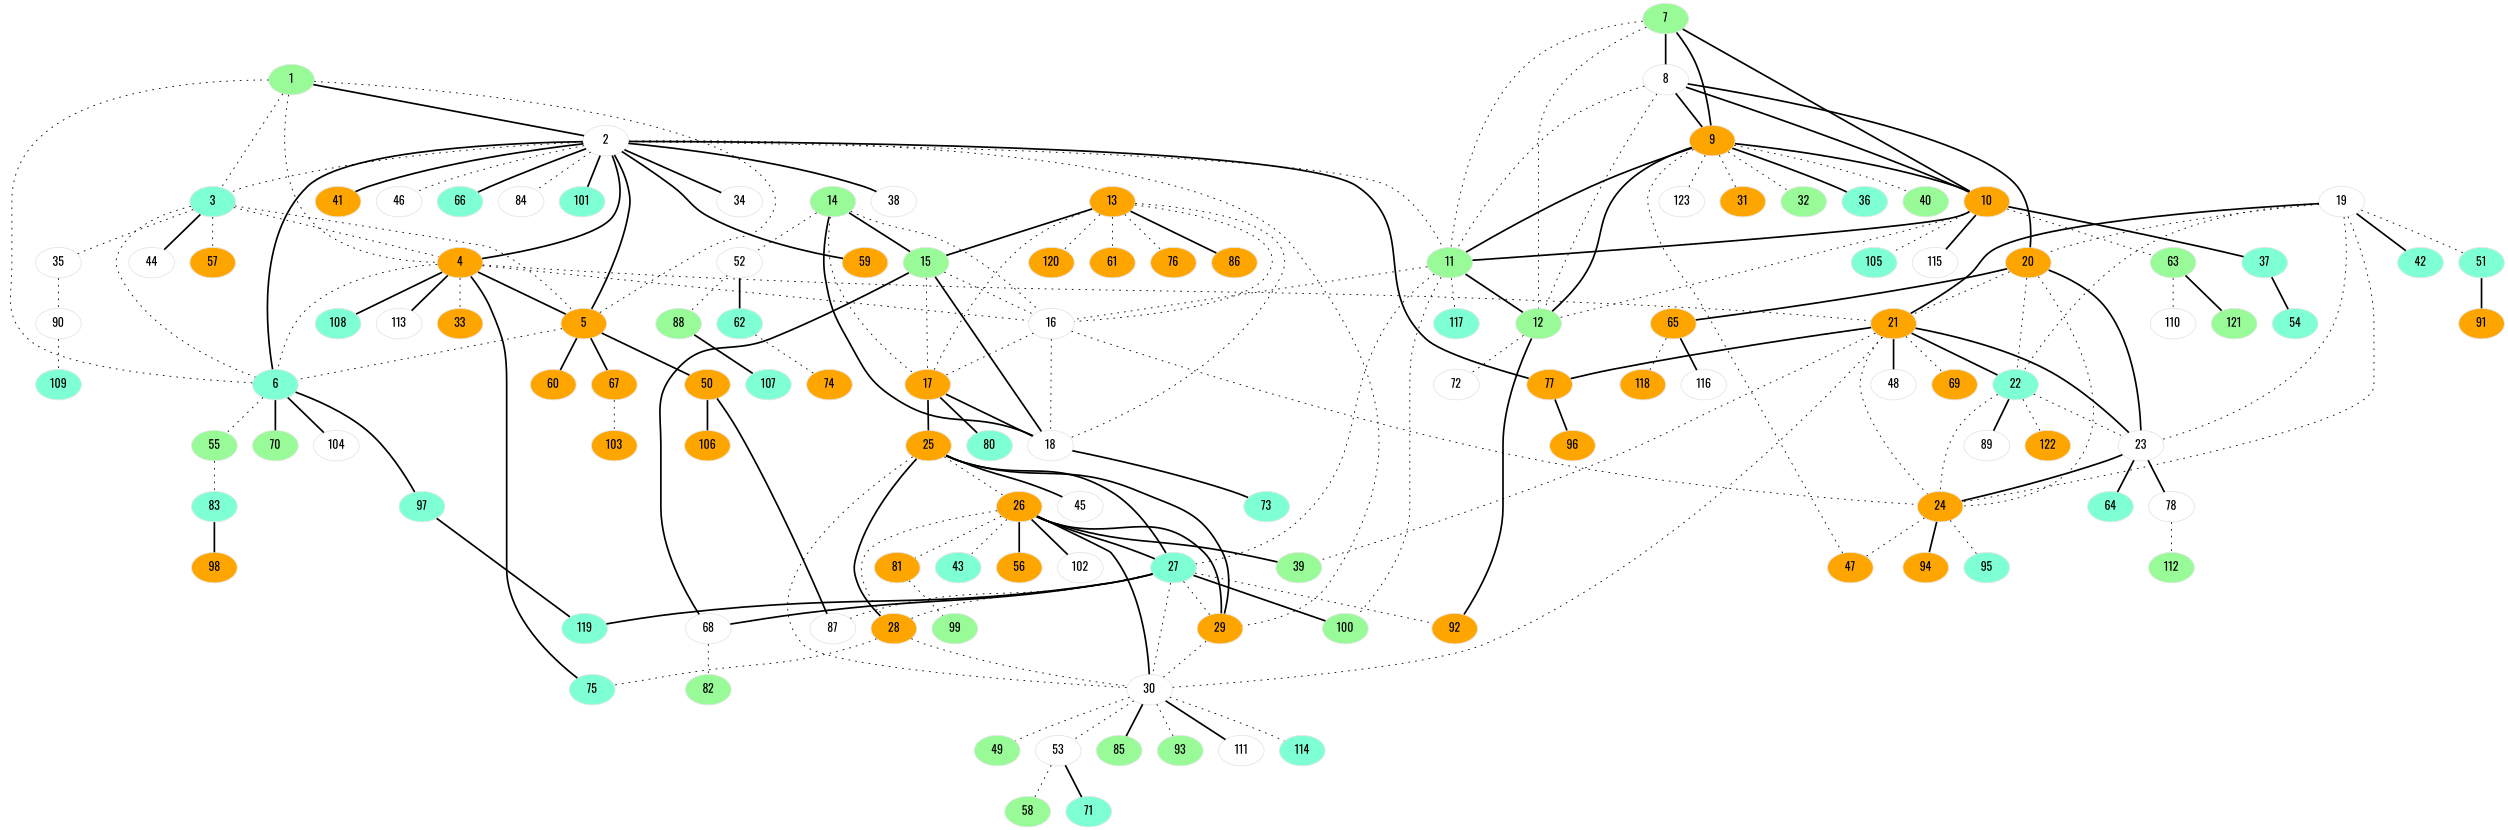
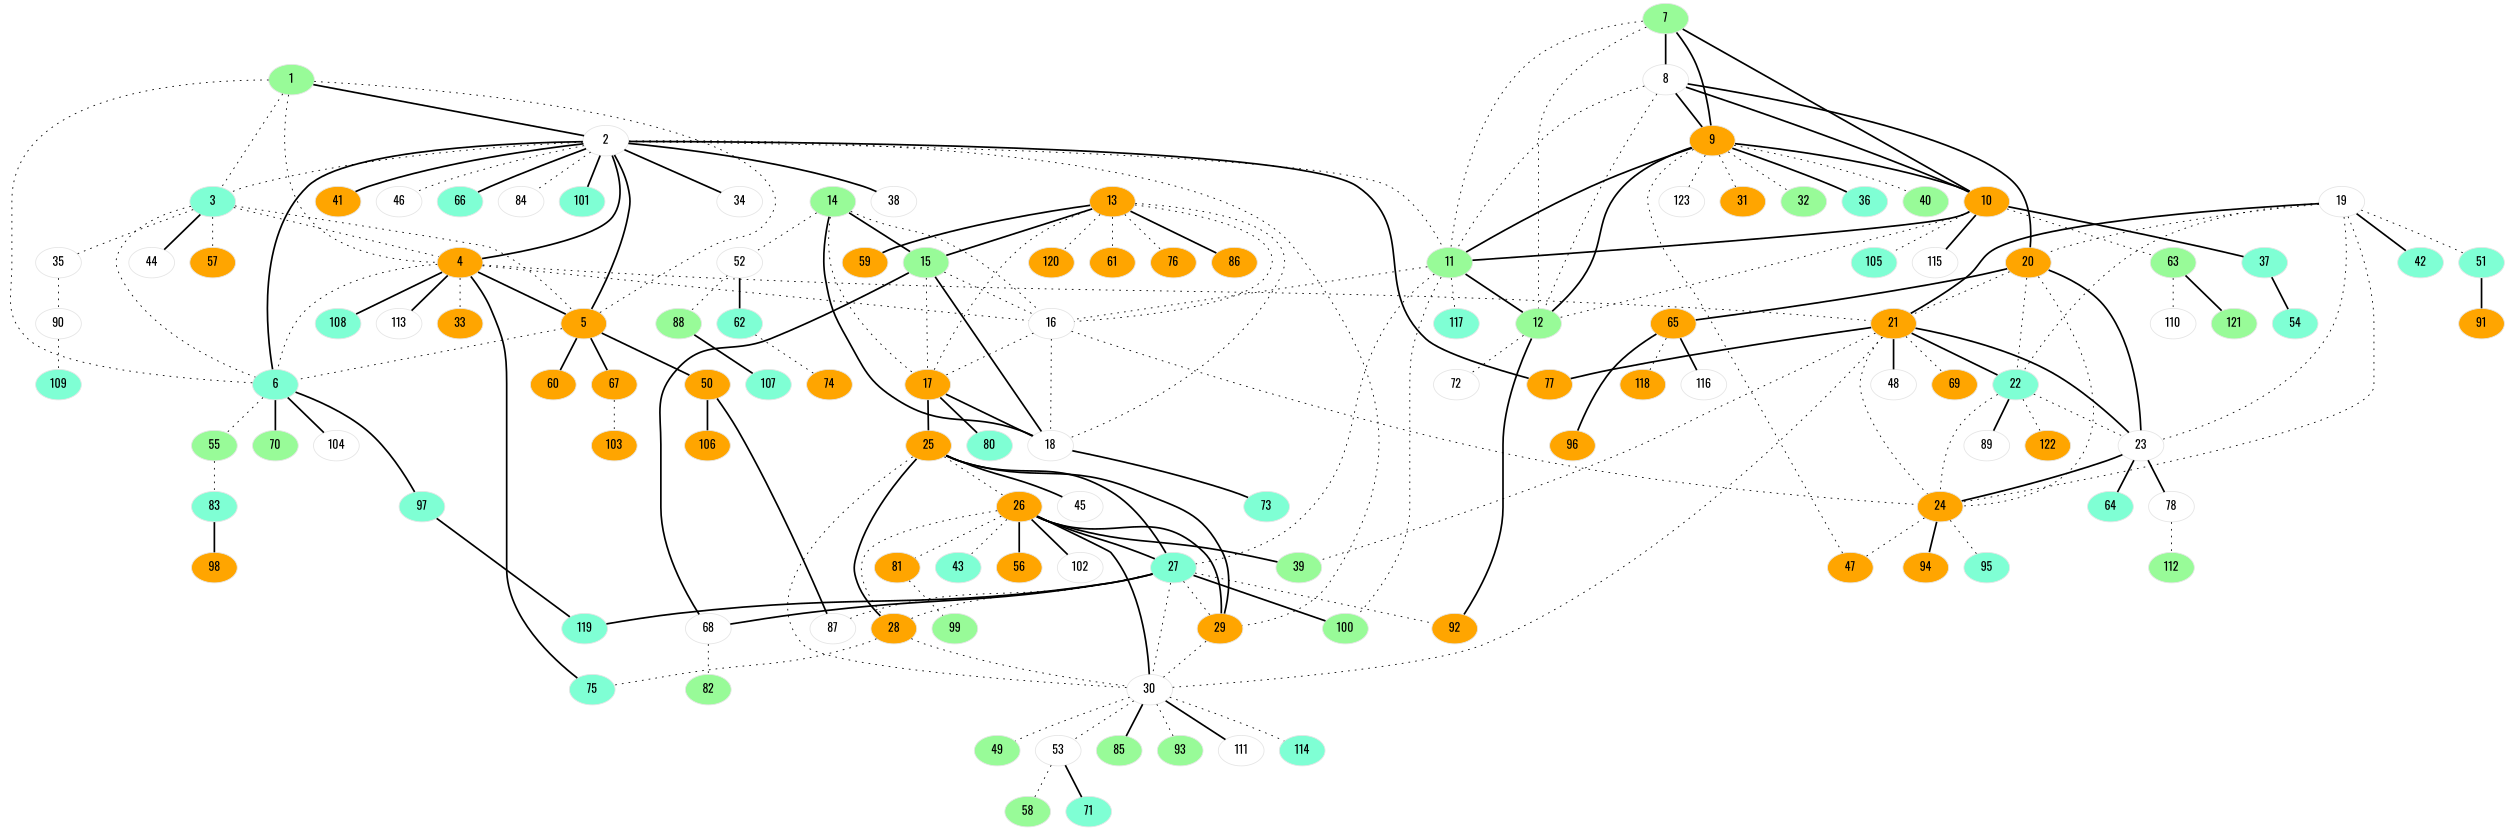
(723, 224) -> (985, 224)
(1561, 415) -> (1606, 377)
